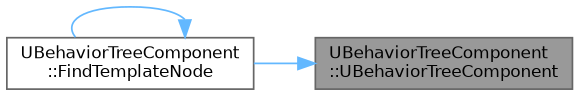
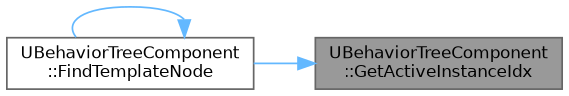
(444, 63) -> (439, 63)
